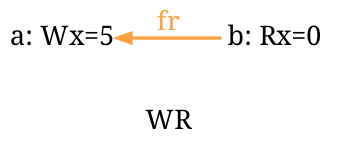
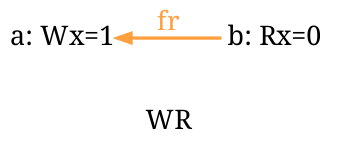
(63, 38) -> (63, 38)
